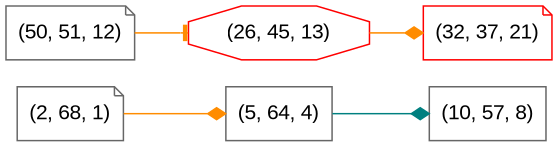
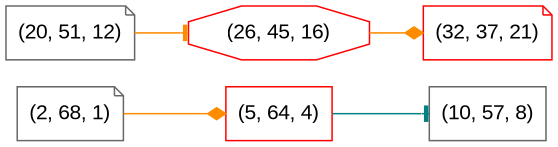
(70, 33) -> (70, 33)
(279, 33) -> (279, 33)
(279, 114) -> (279, 114)
(377, 114) -> (377, 114)
